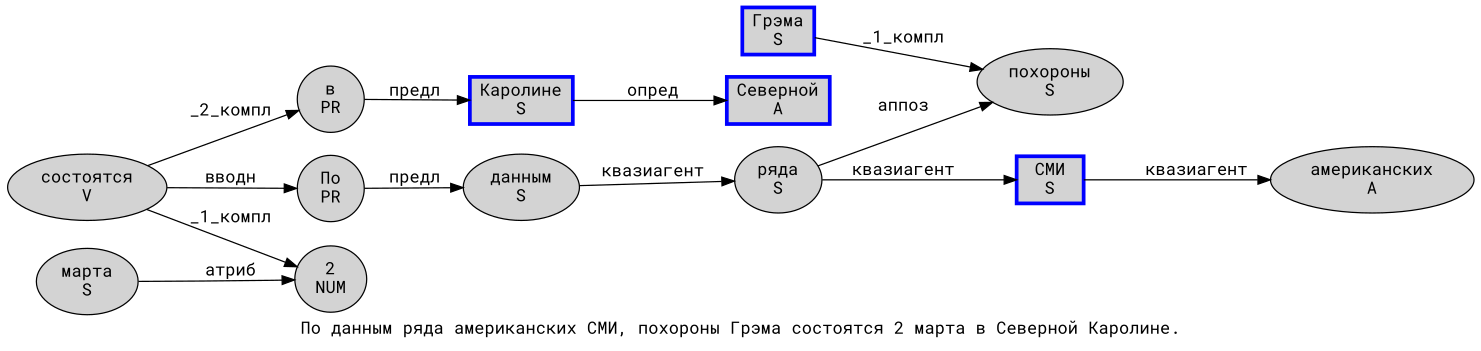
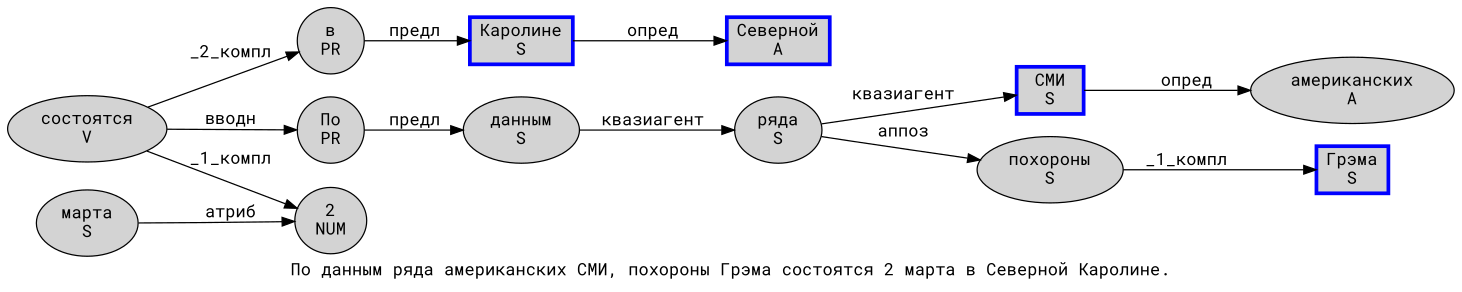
(892, 52) -> (1213, 170)
(1197, 171) -> (1187, 81)
